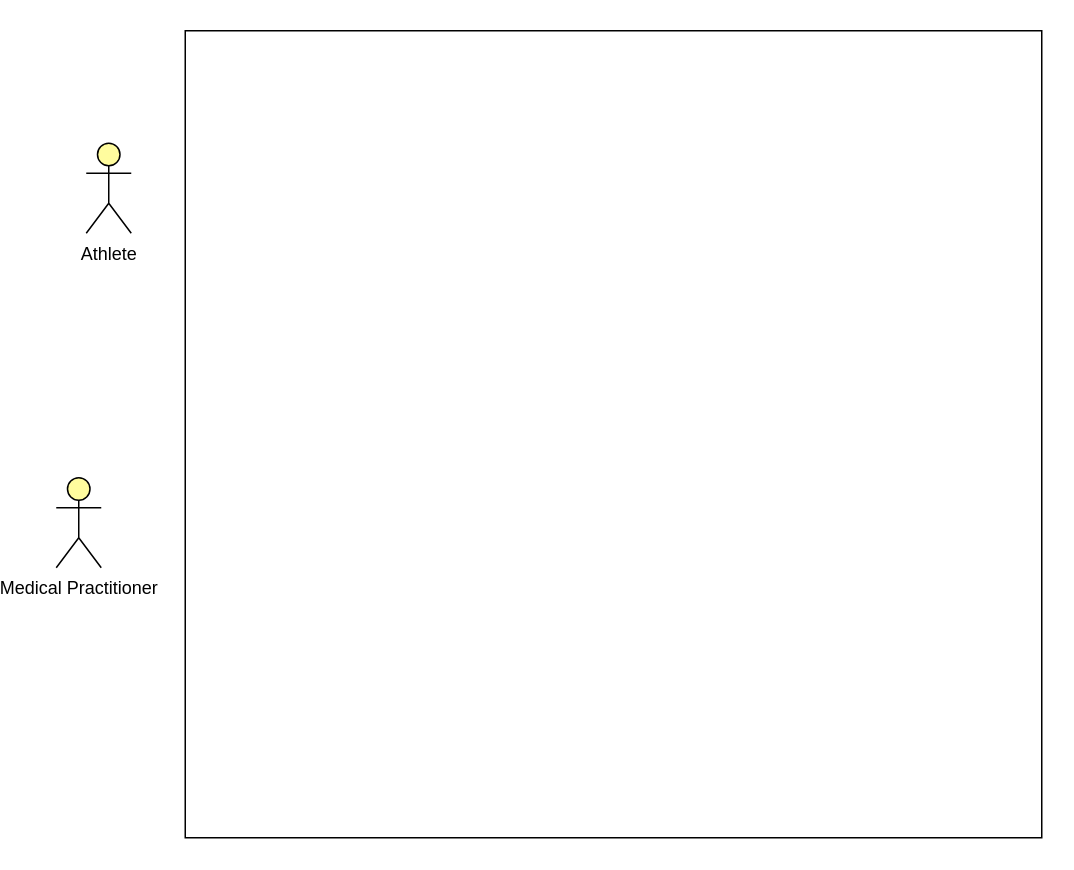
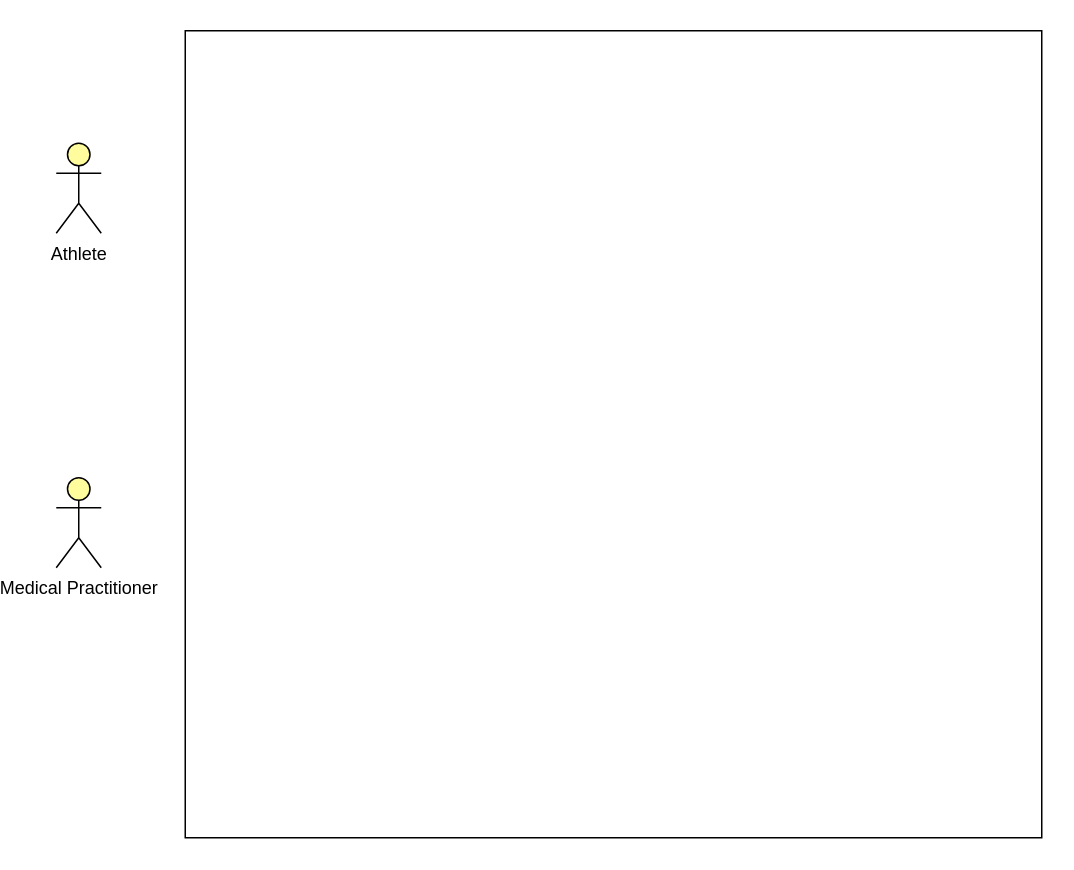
(109, 188) -> (79, 188)
